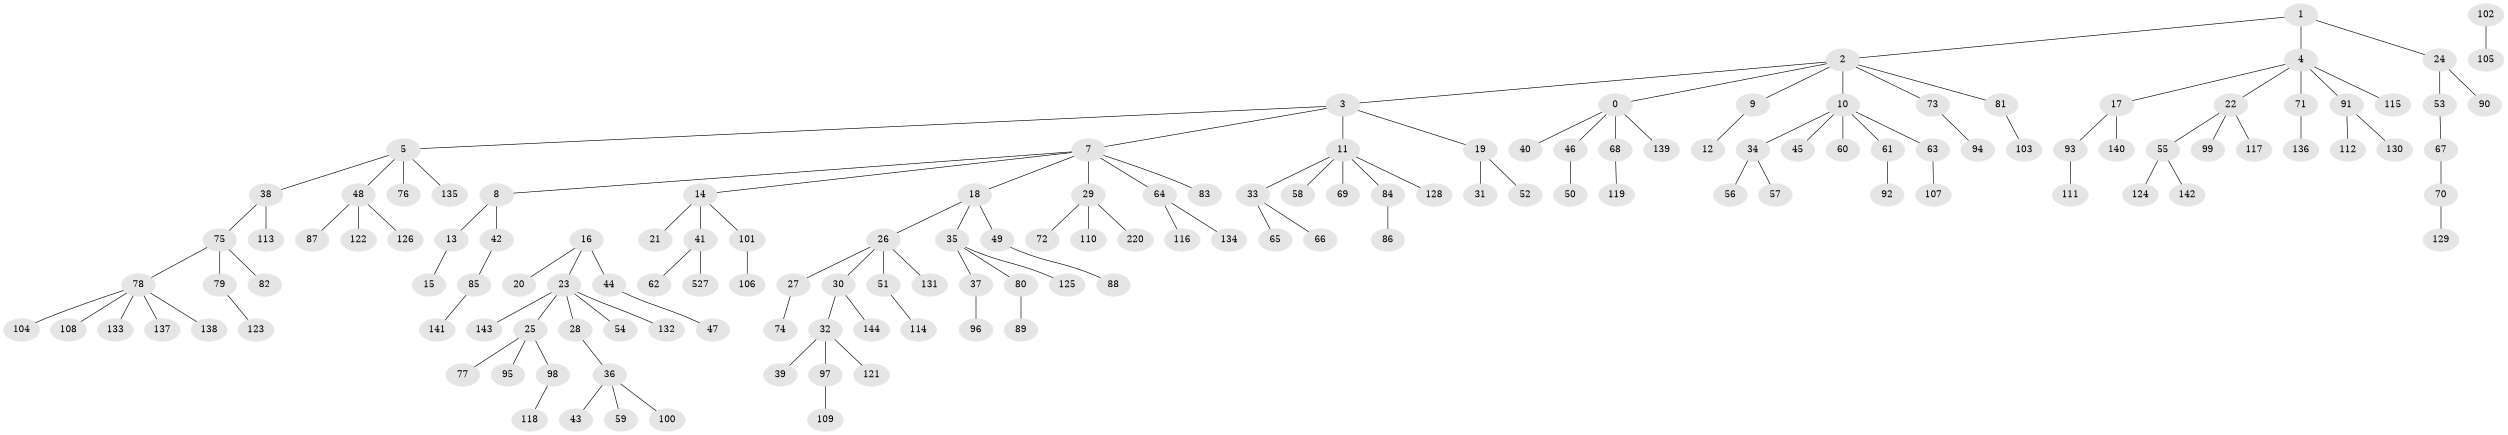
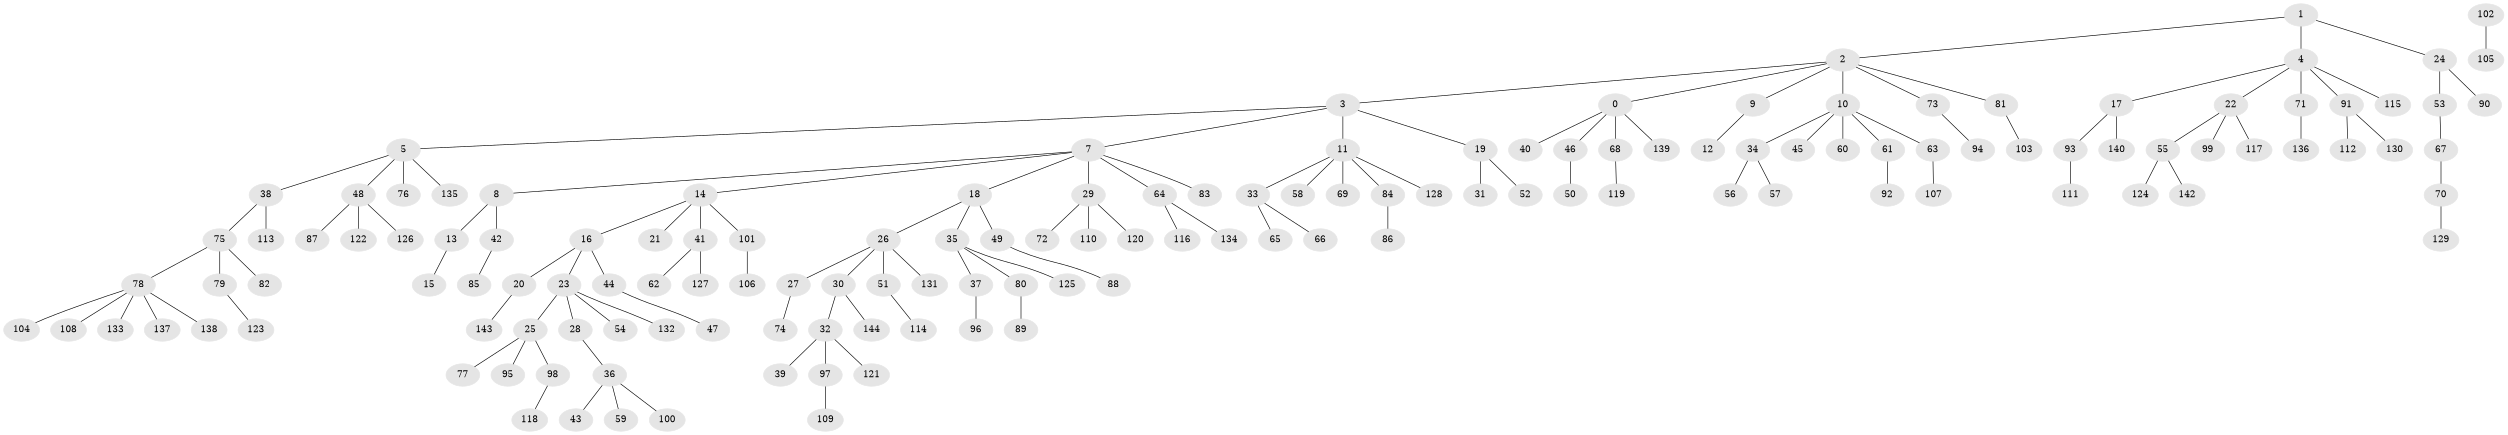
none -> (643, 218)
(1135, 240) -> (1135, 240)
(700, 285) -> (700, 285)
(524, 307) -> (502, 307)
(437, 330) -> none
